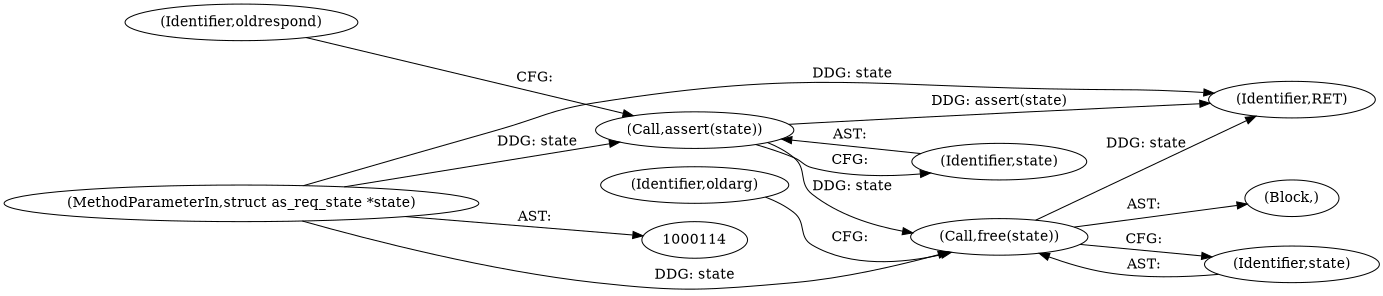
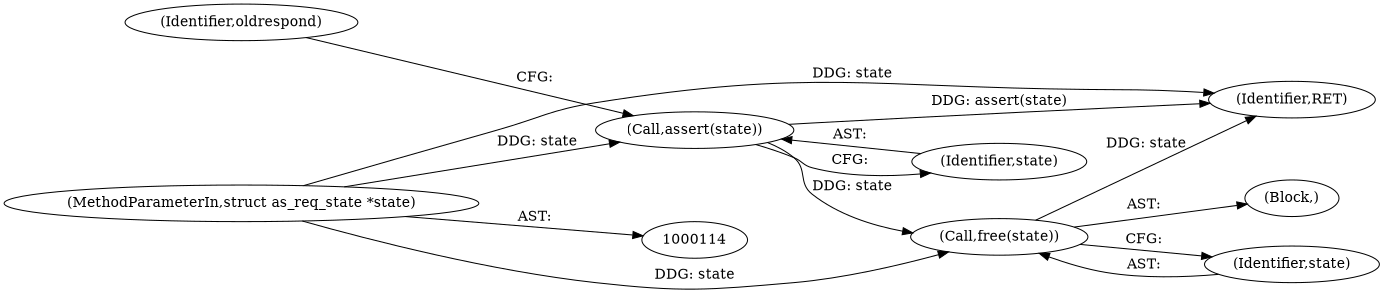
(695, 185) -> none
